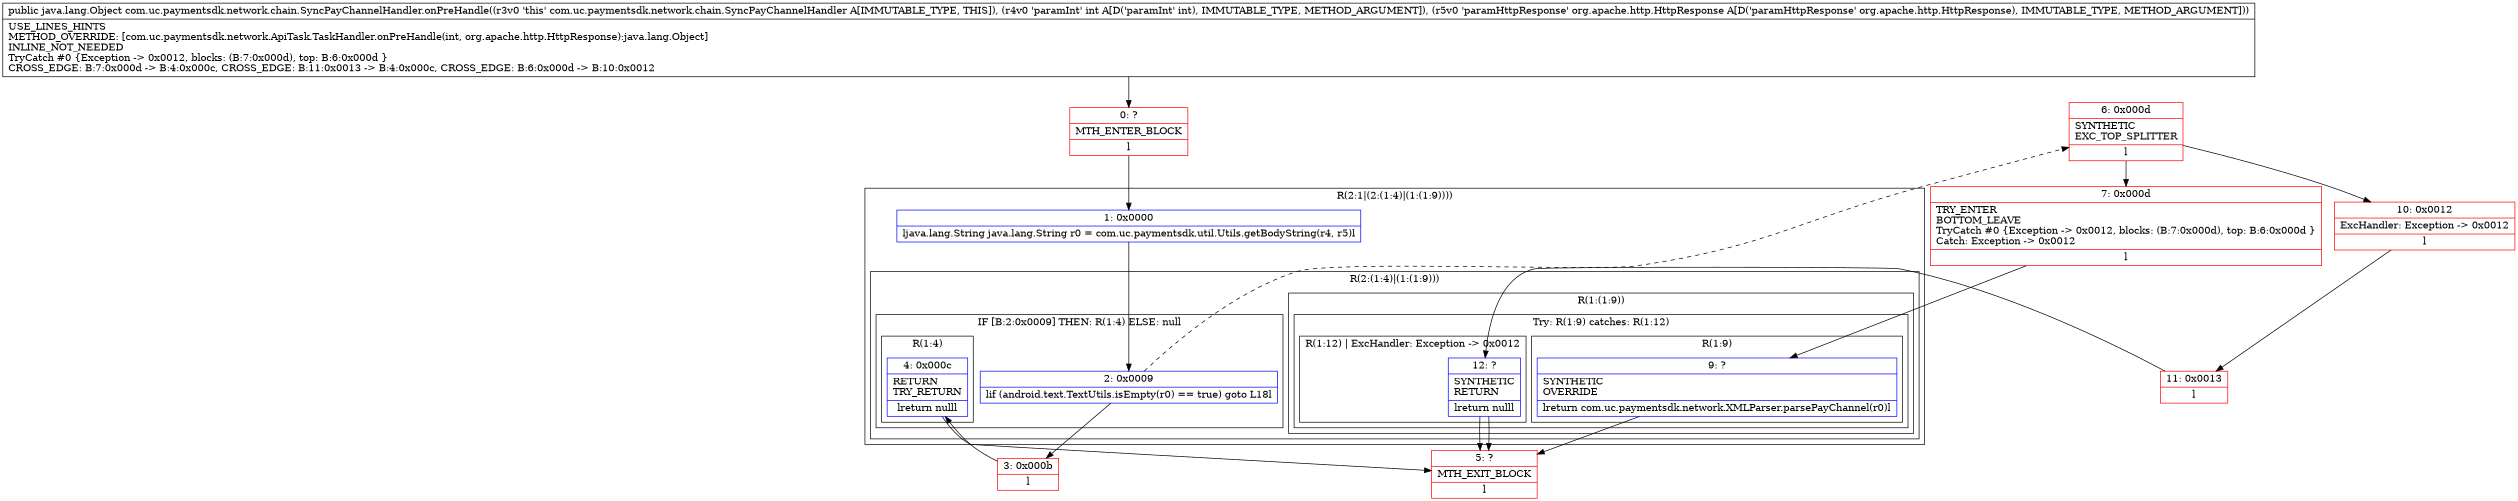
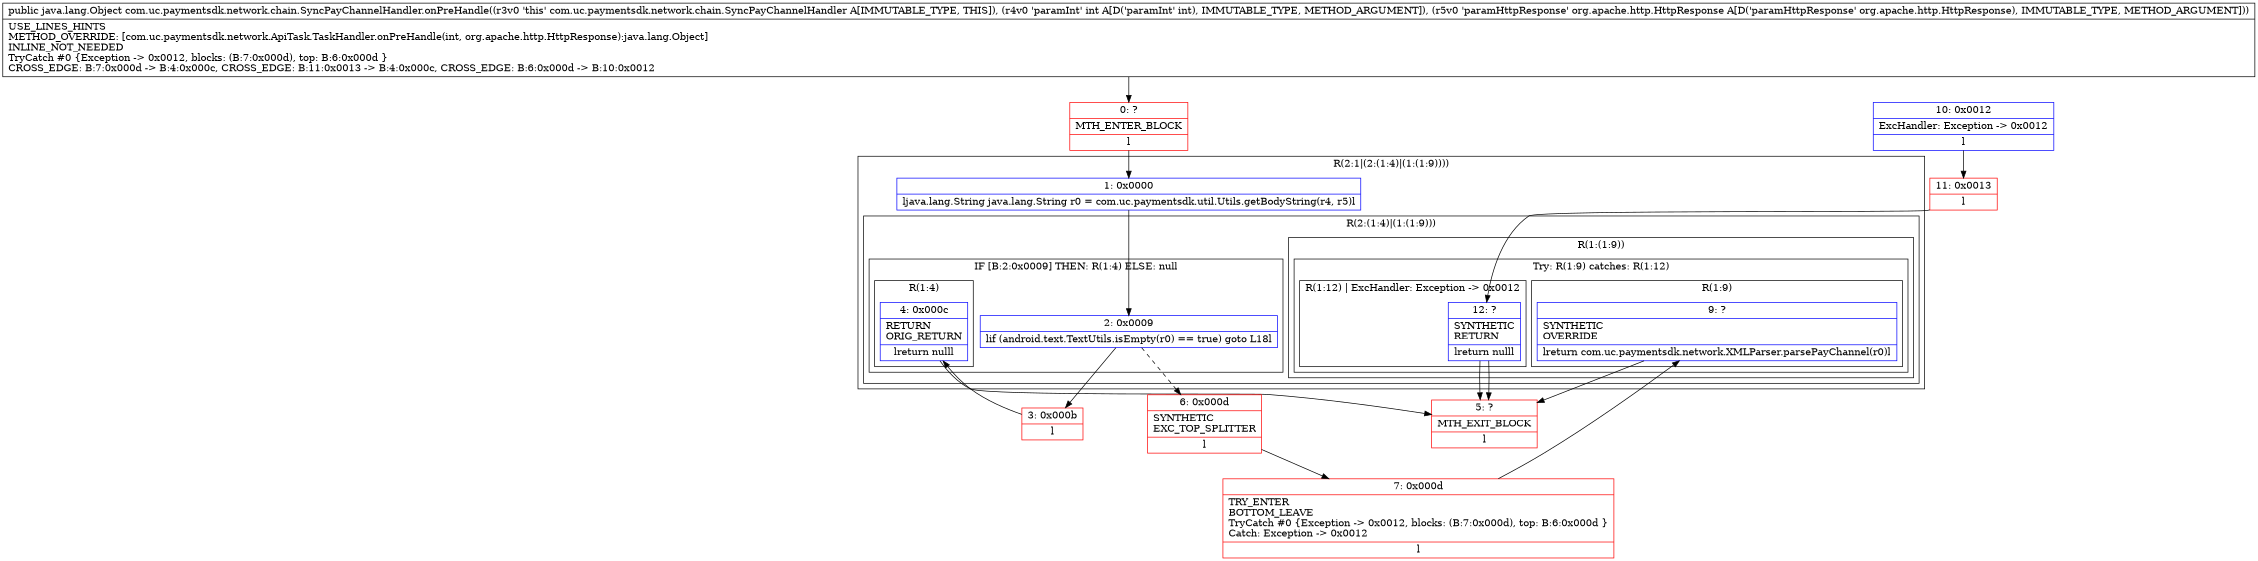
(2274, 170) -> none
(2425, 226) -> (1964, 126)
(927, 392) -> (924, 336)
